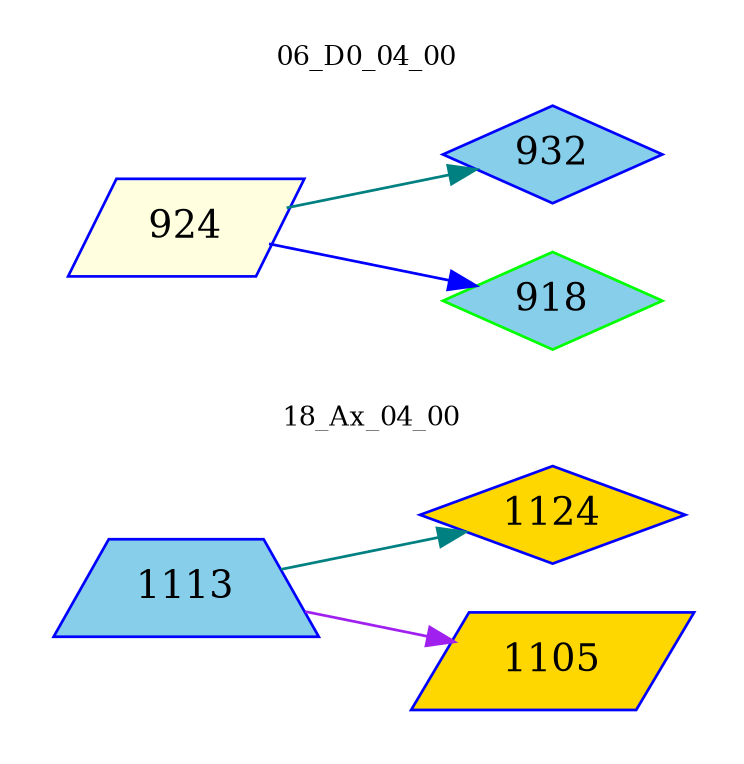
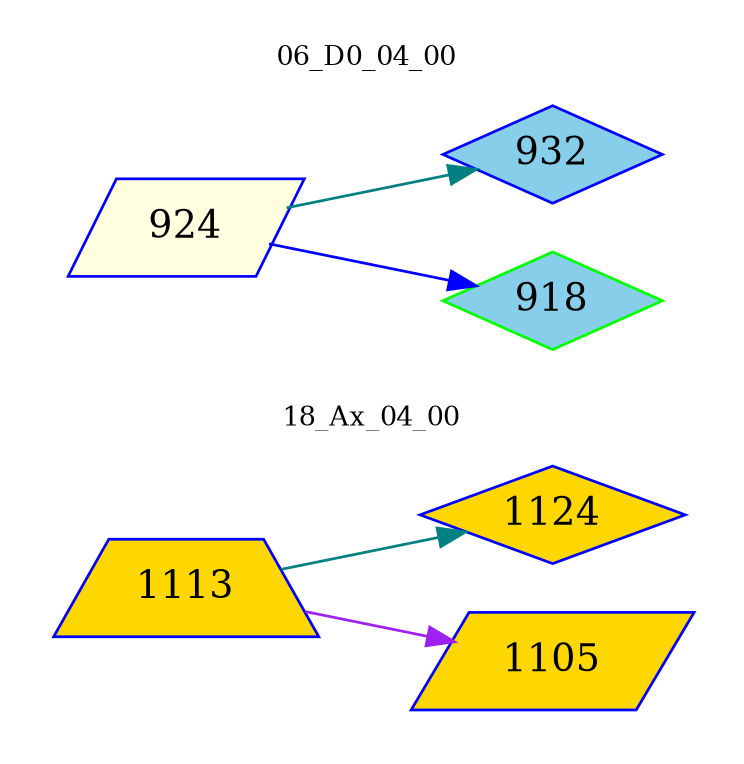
(186, 588) -> (186, 588)
